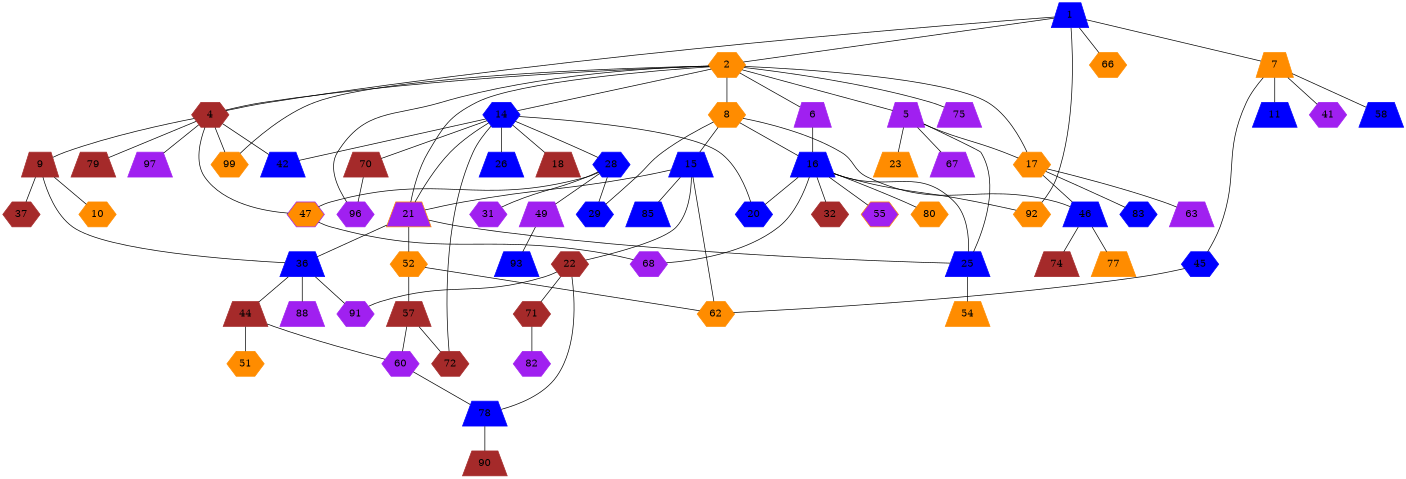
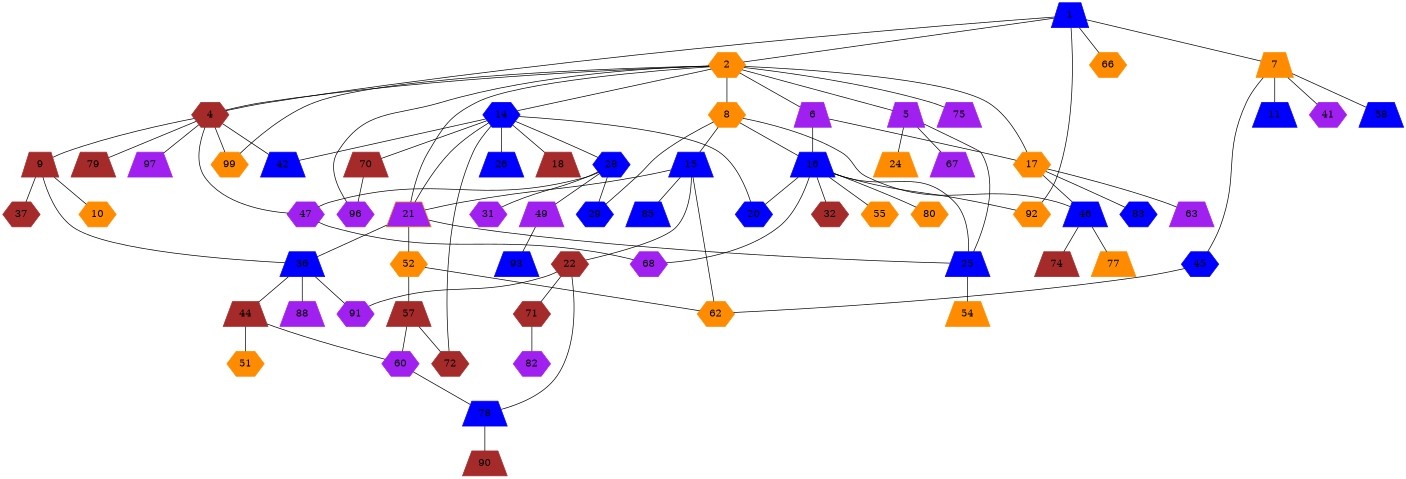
(971, 141) -> (923, 139)
(896, 165) -> (896, 165)
(306, 214) -> (306, 214)
(880, 214) -> (880, 214)
